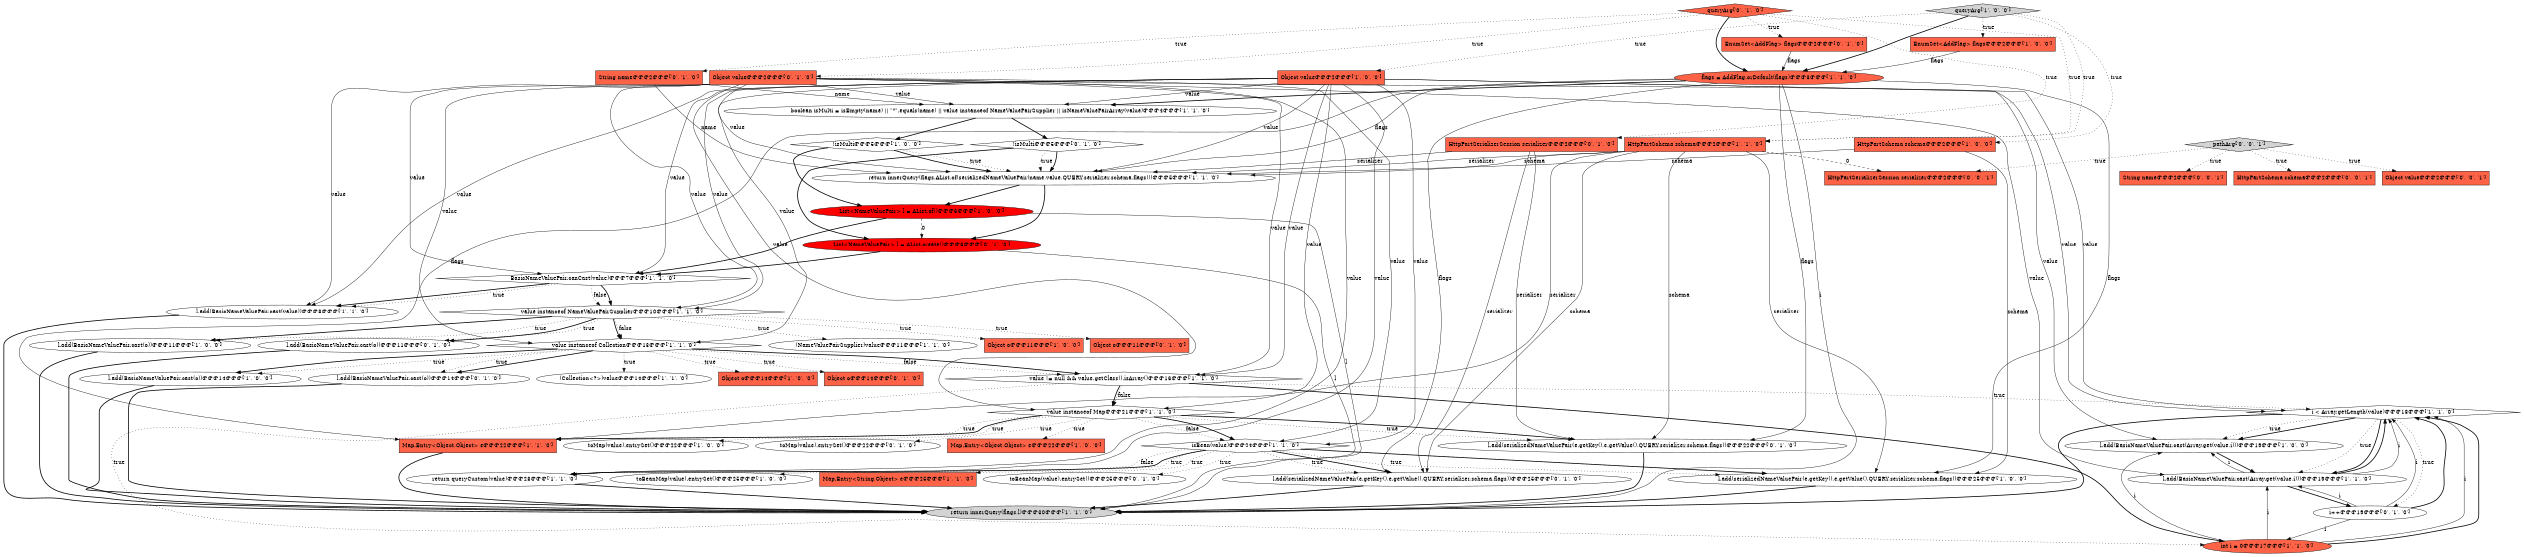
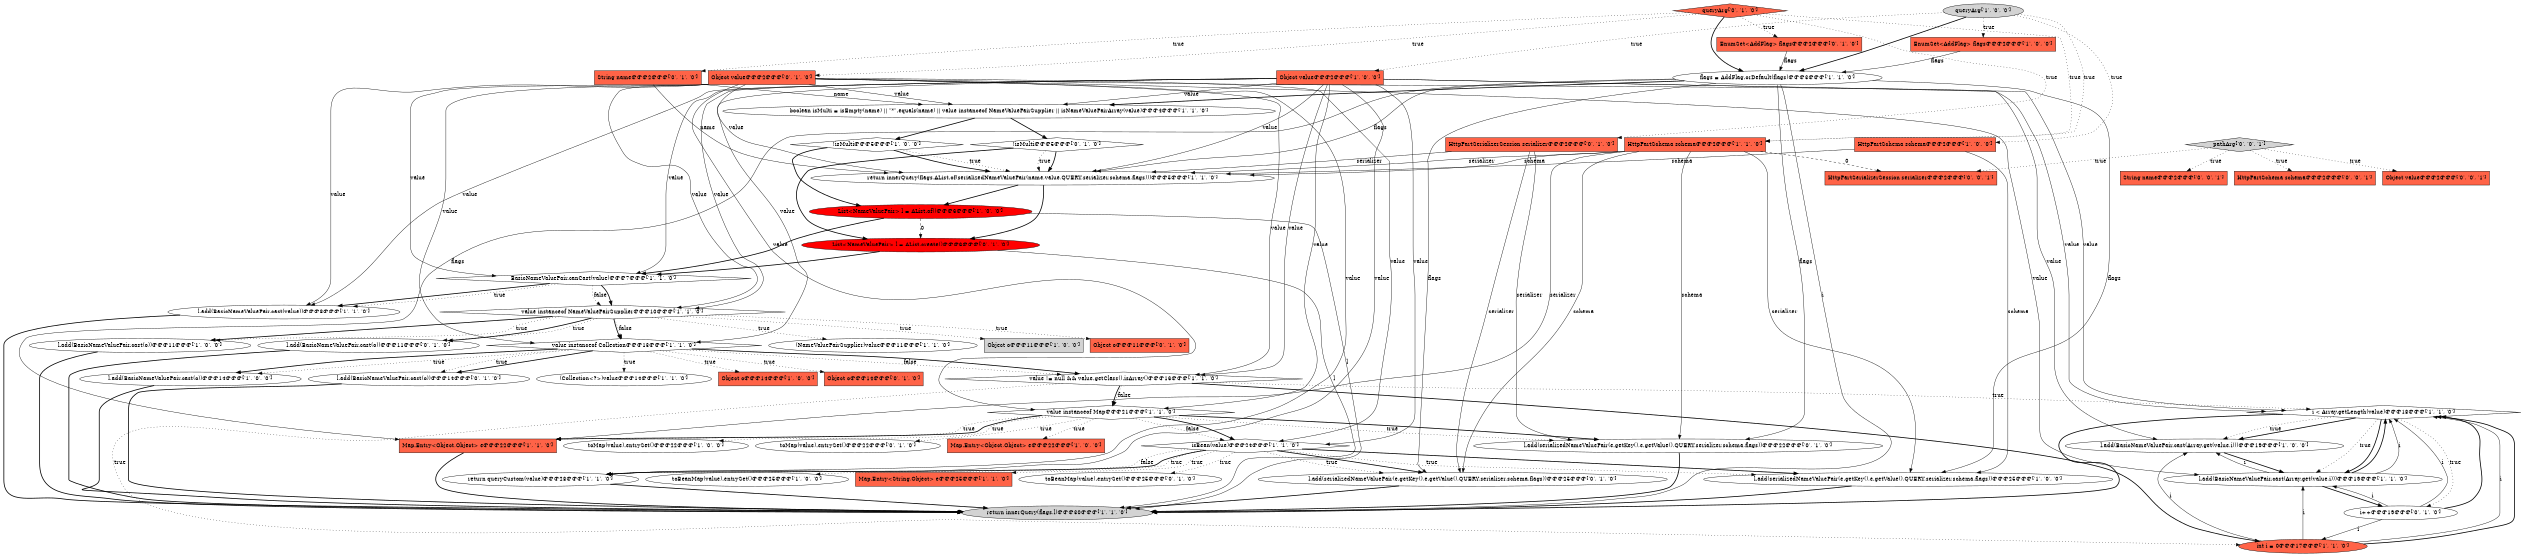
(1983, 11) -> (1983, 11)
(1779, 78) -> (1777, 78)
(1034, 345) -> (1034, 345)
